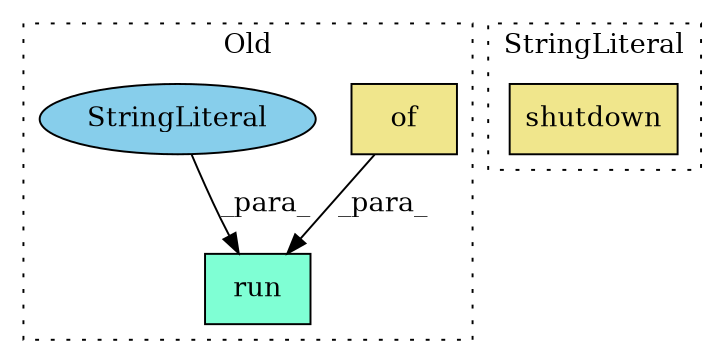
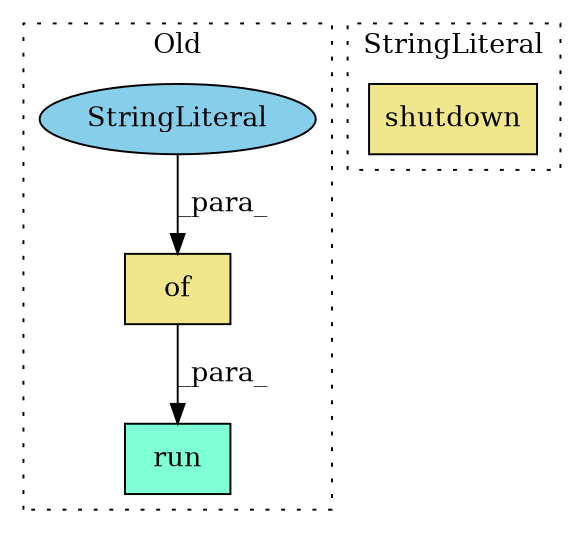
(210, 196) -> (178, 194)
